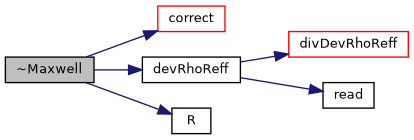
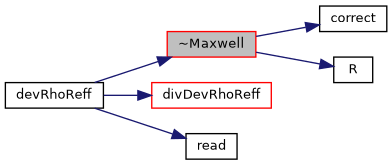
(191, 19) -> (353, 19)
(50, 70) -> (212, 44)
(111, 70) -> (126, 72)
